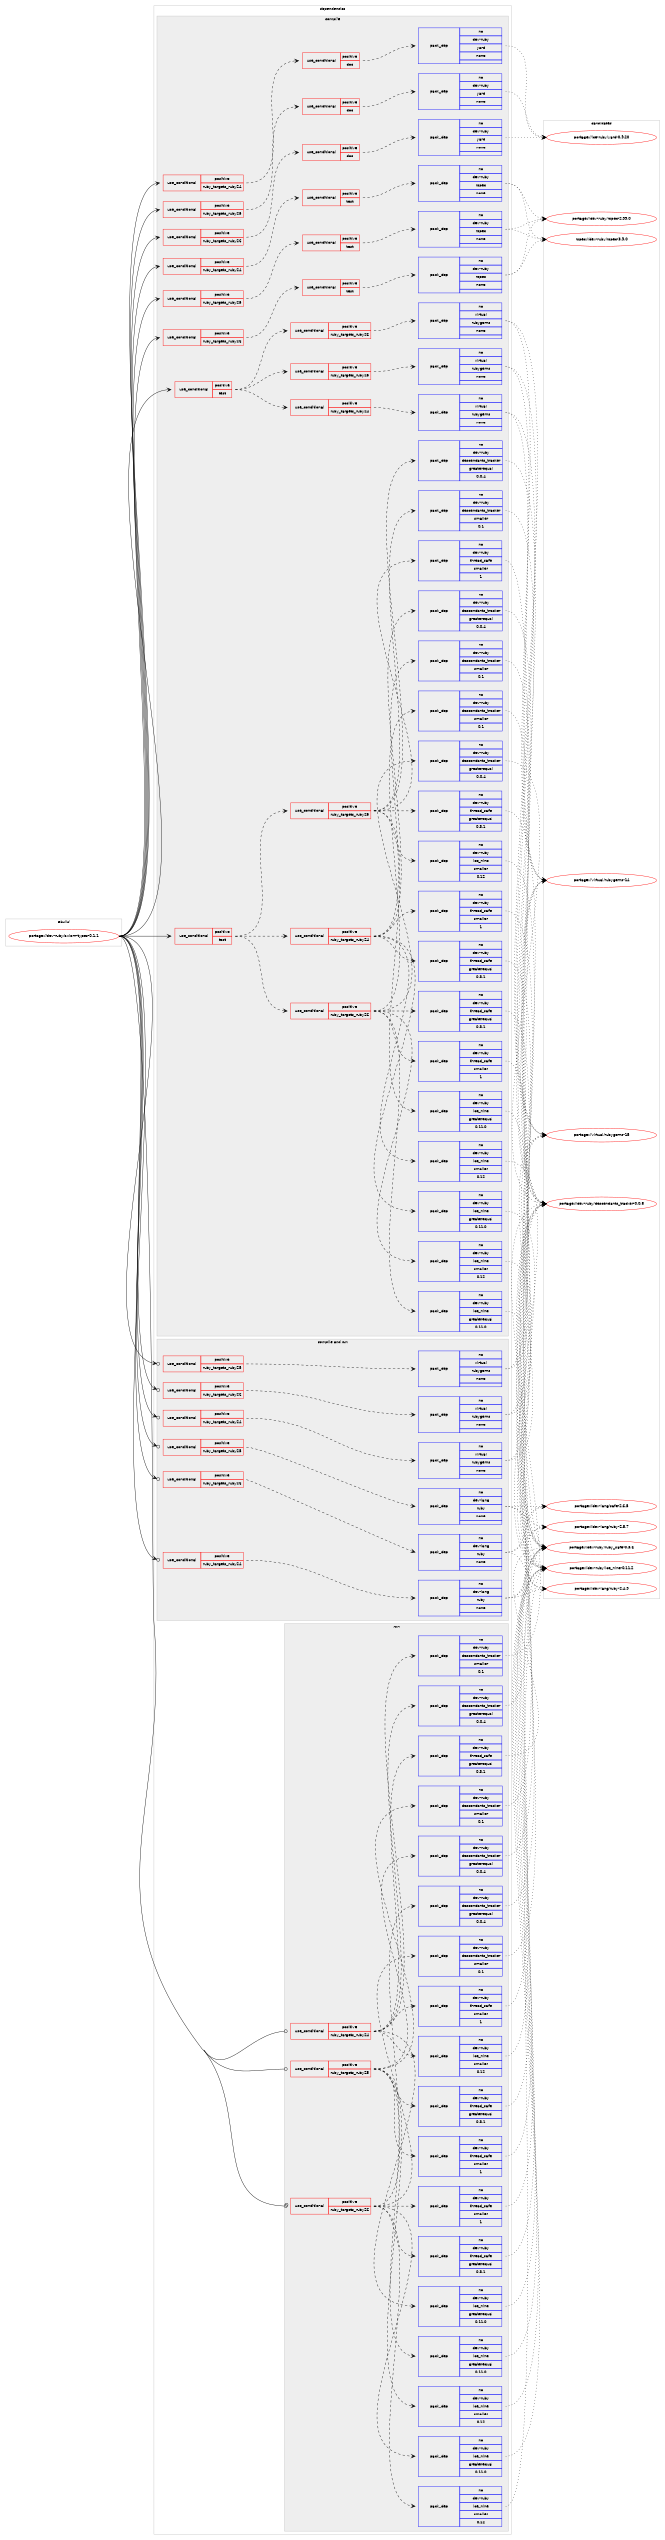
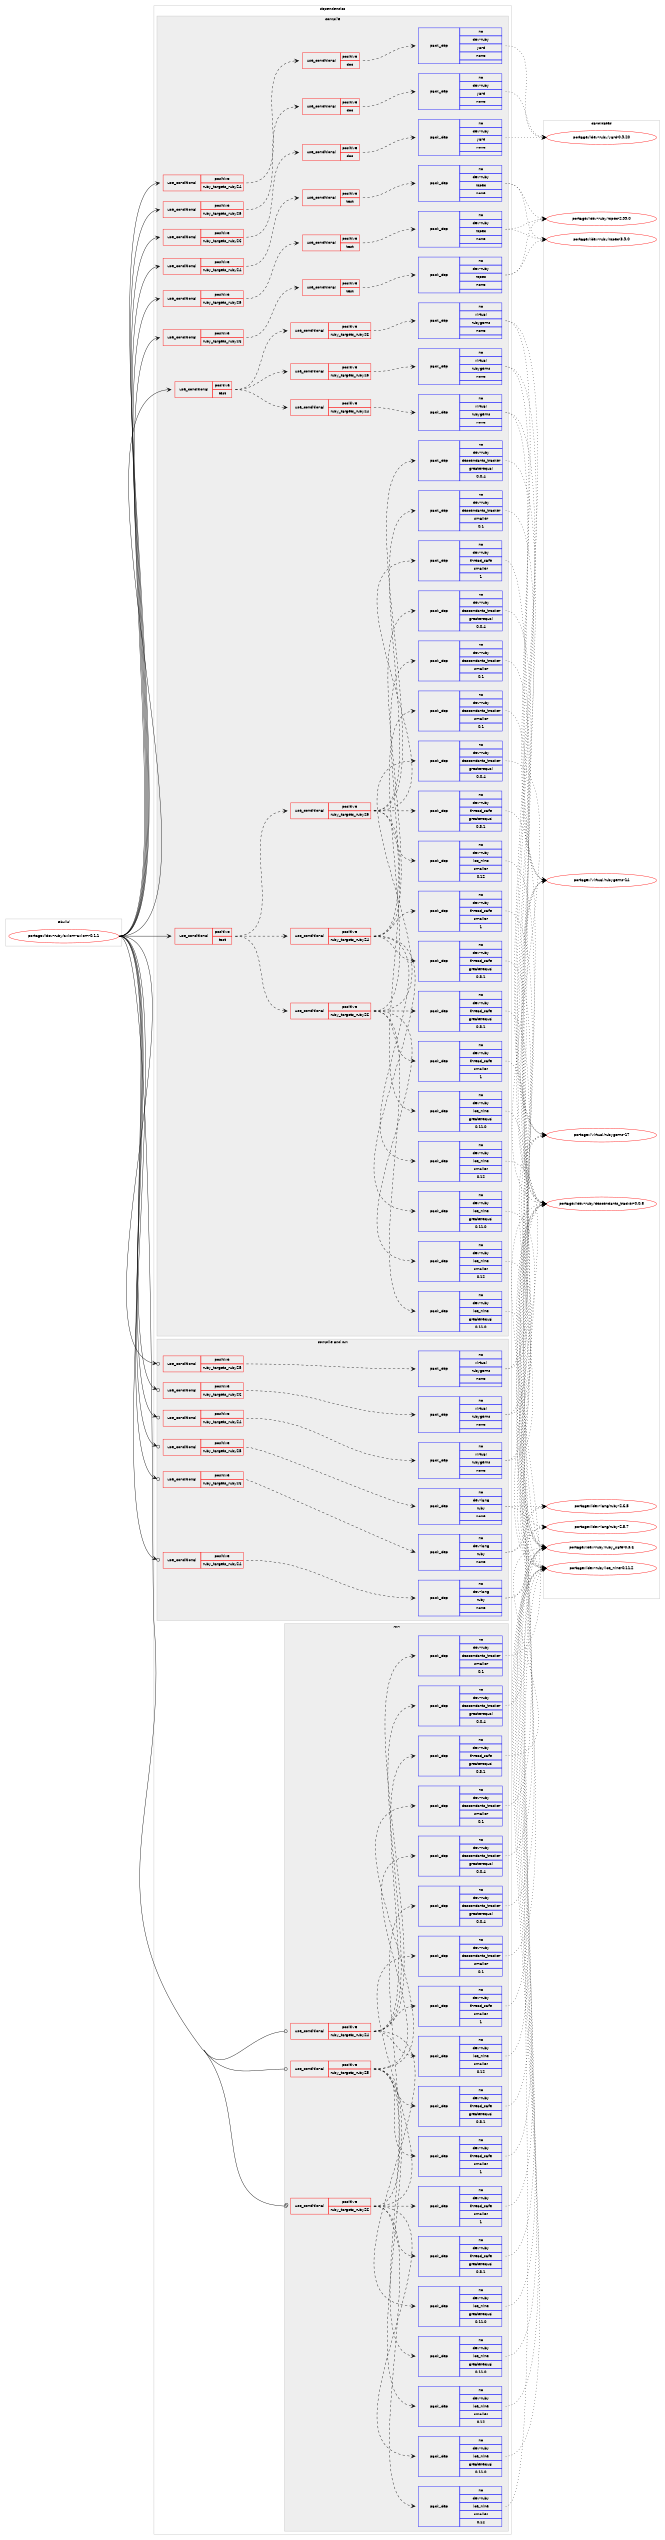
(602, 138) -> (602, 138)
(602, 239) -> (602, 239)
(64, 936) -> (64, 936)
(602, 1135) -> (602, 1135)
(602, 1506) -> (602, 1506)
(602, 1589) -> none
